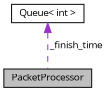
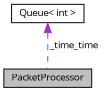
(75, 46) -> (73, 46)
